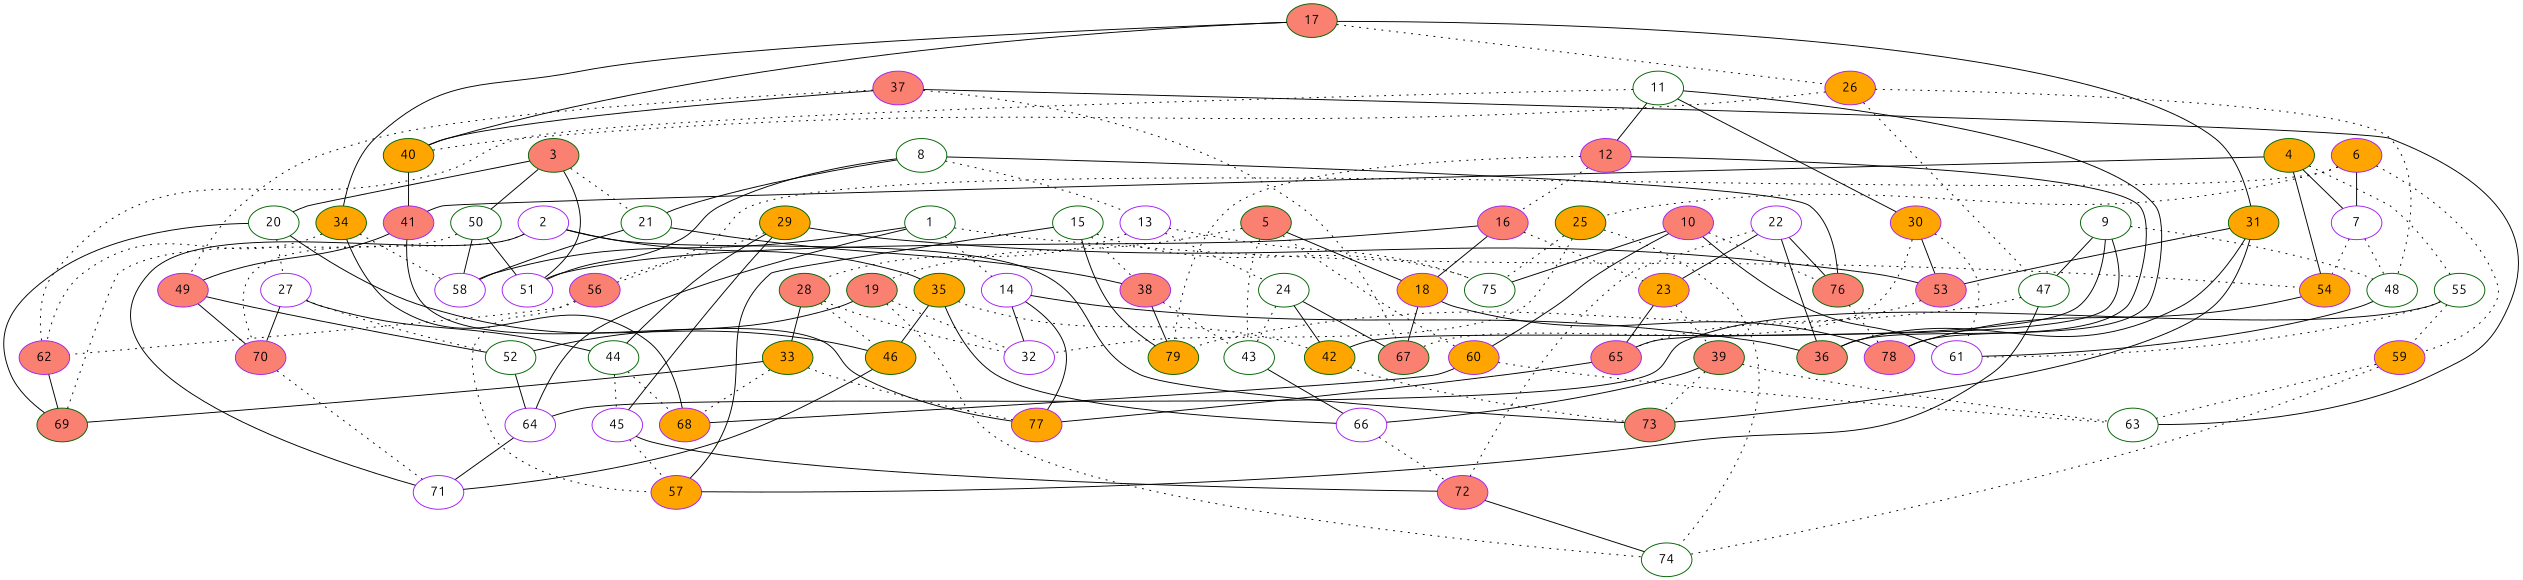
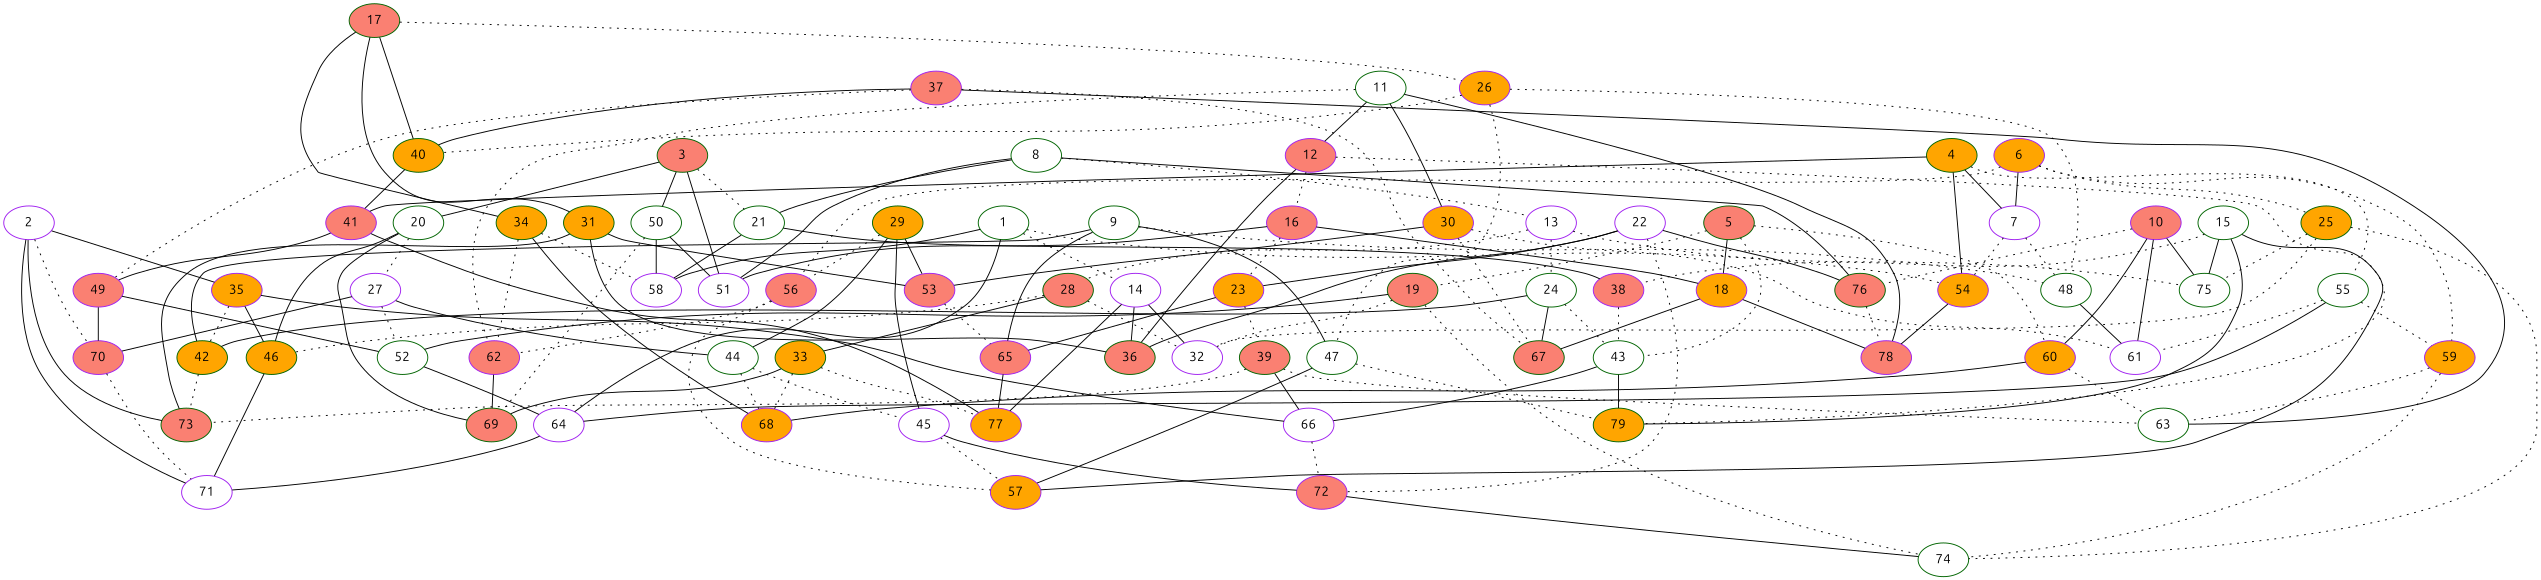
(1284, 256) -> (2214, 257)
(939, 290) -> (237, 290)
(1158, 320) -> (1619, 384)
